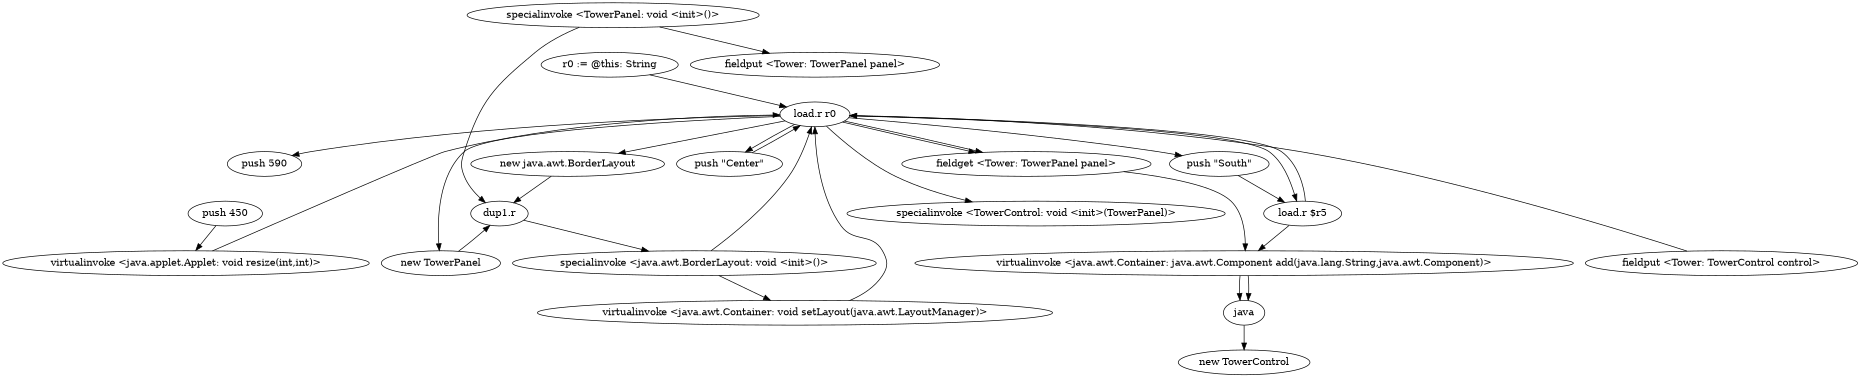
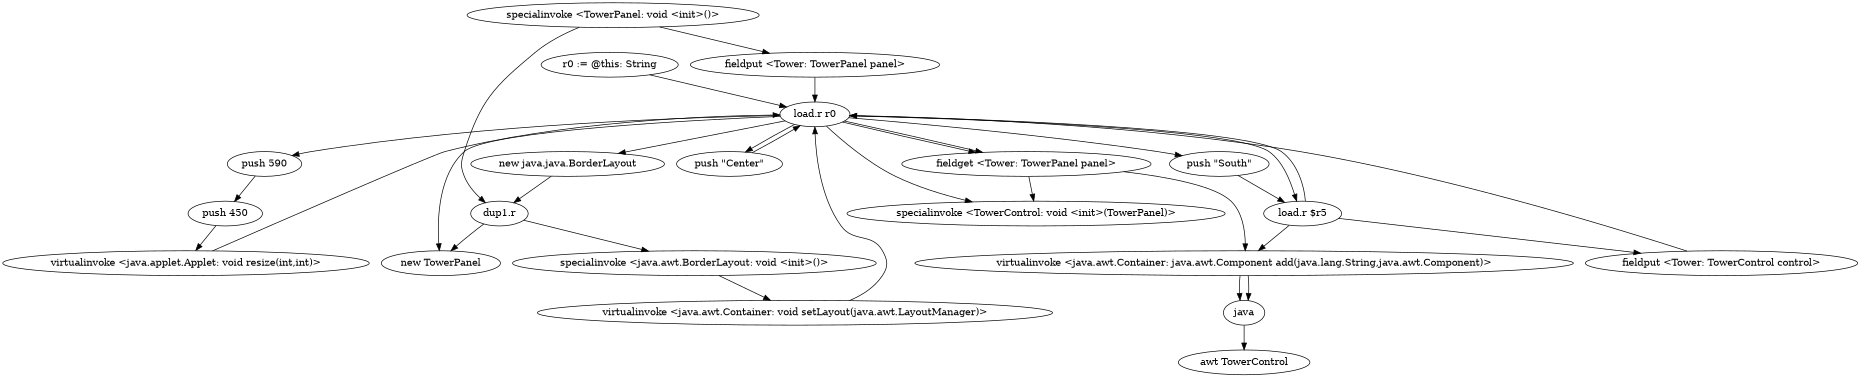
(568, 164) -> (568, 164)
none -> (1031, 185)
none -> (247, 186)
(770, 200) -> (815, 86)
none -> (1486, 235)
(472, 241) -> (470, 235)
(1244, 362) -> (1244, 362)
